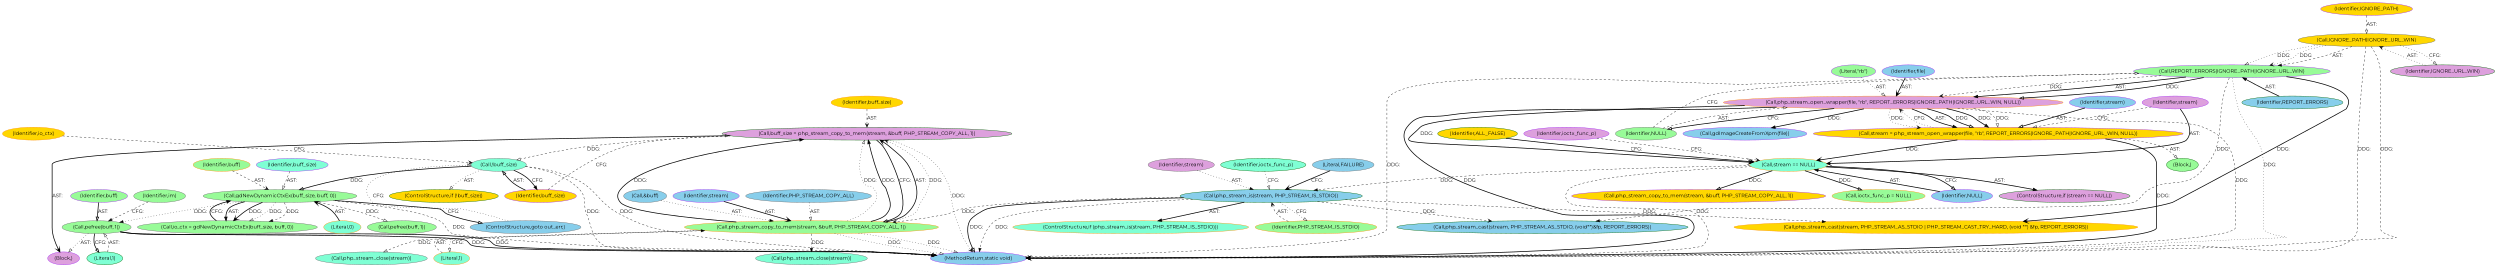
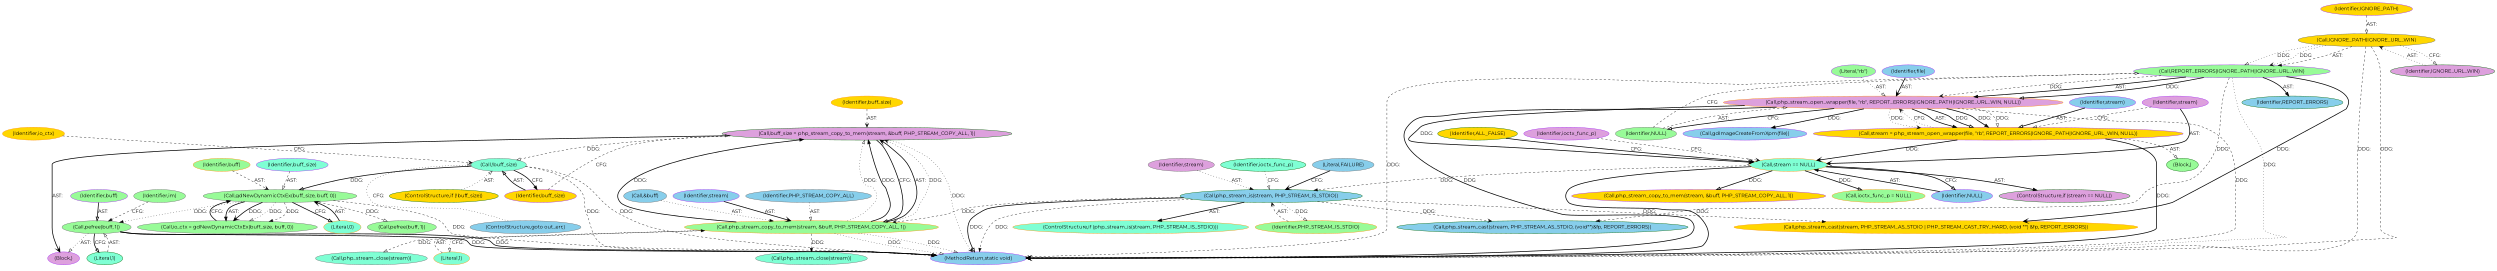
(2262, 88) -> (2276, 83)
(466, 177) -> (476, 183)
(444, 212) -> (311, 211)
(1303, 212) -> (1303, 212)
(1628, 252) -> (1628, 252)
